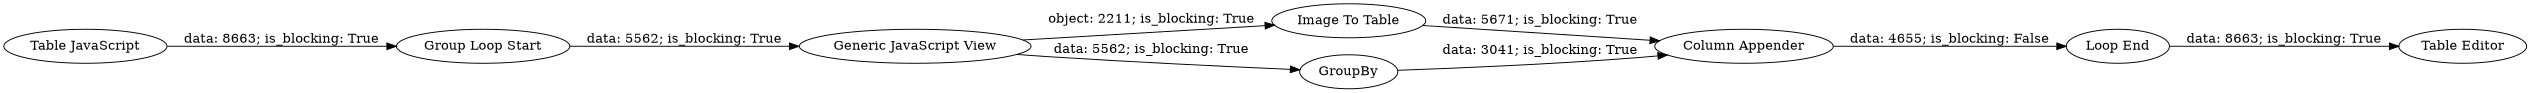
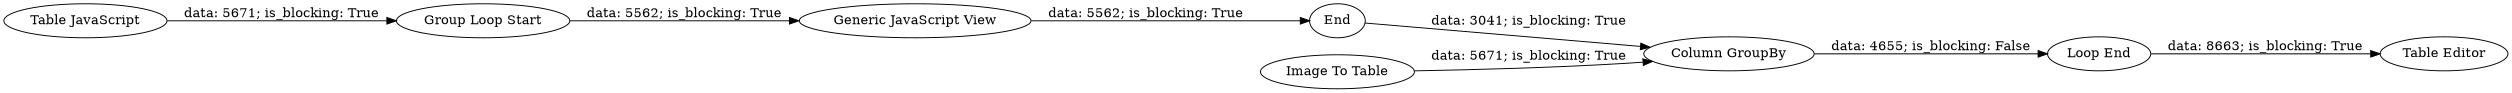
(1144, 33) -> none
(282, 39) -> (282, 14)
(1744, 46) -> (1729, 54)
(1349, 72) -> (1337, 21)
